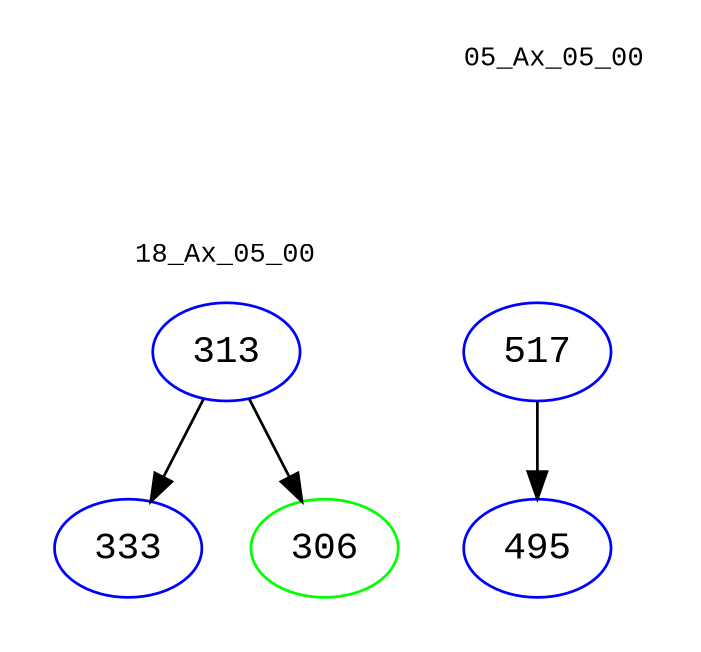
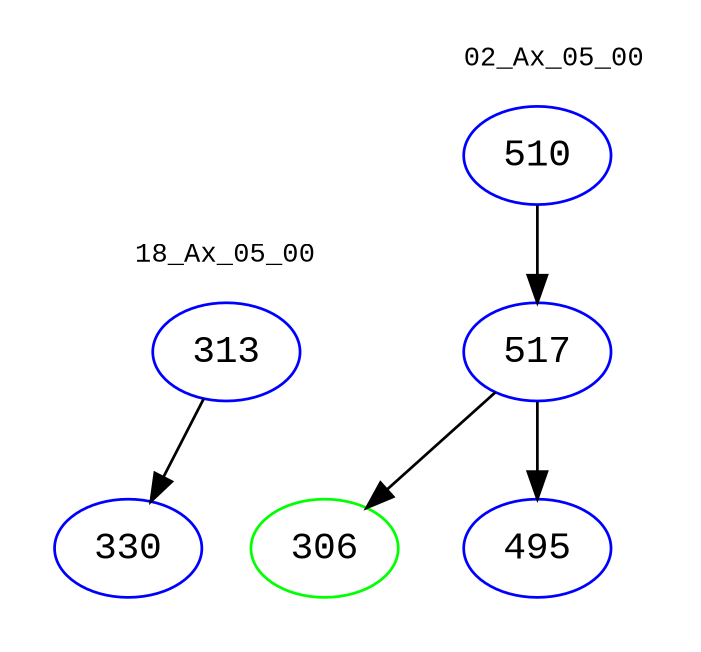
(555, 59) -> (555, 59)
none -> (537, 155)
(269, 438) -> (460, 424)
(128, 548) -> (128, 548)
